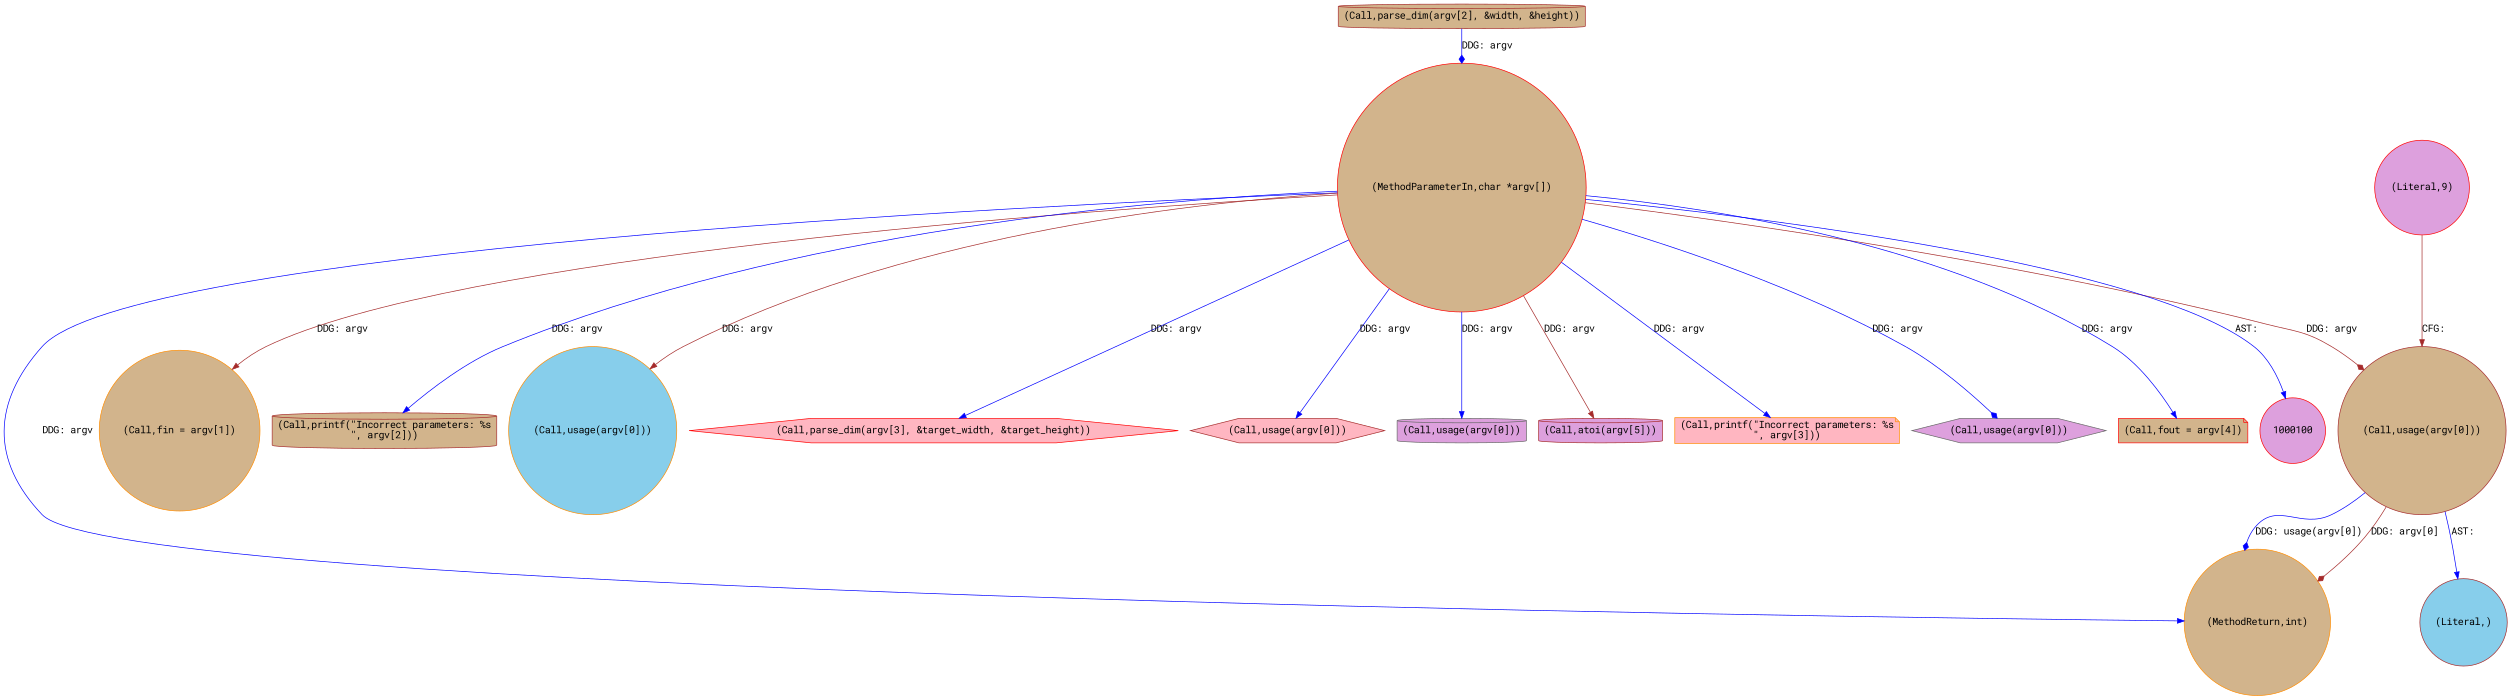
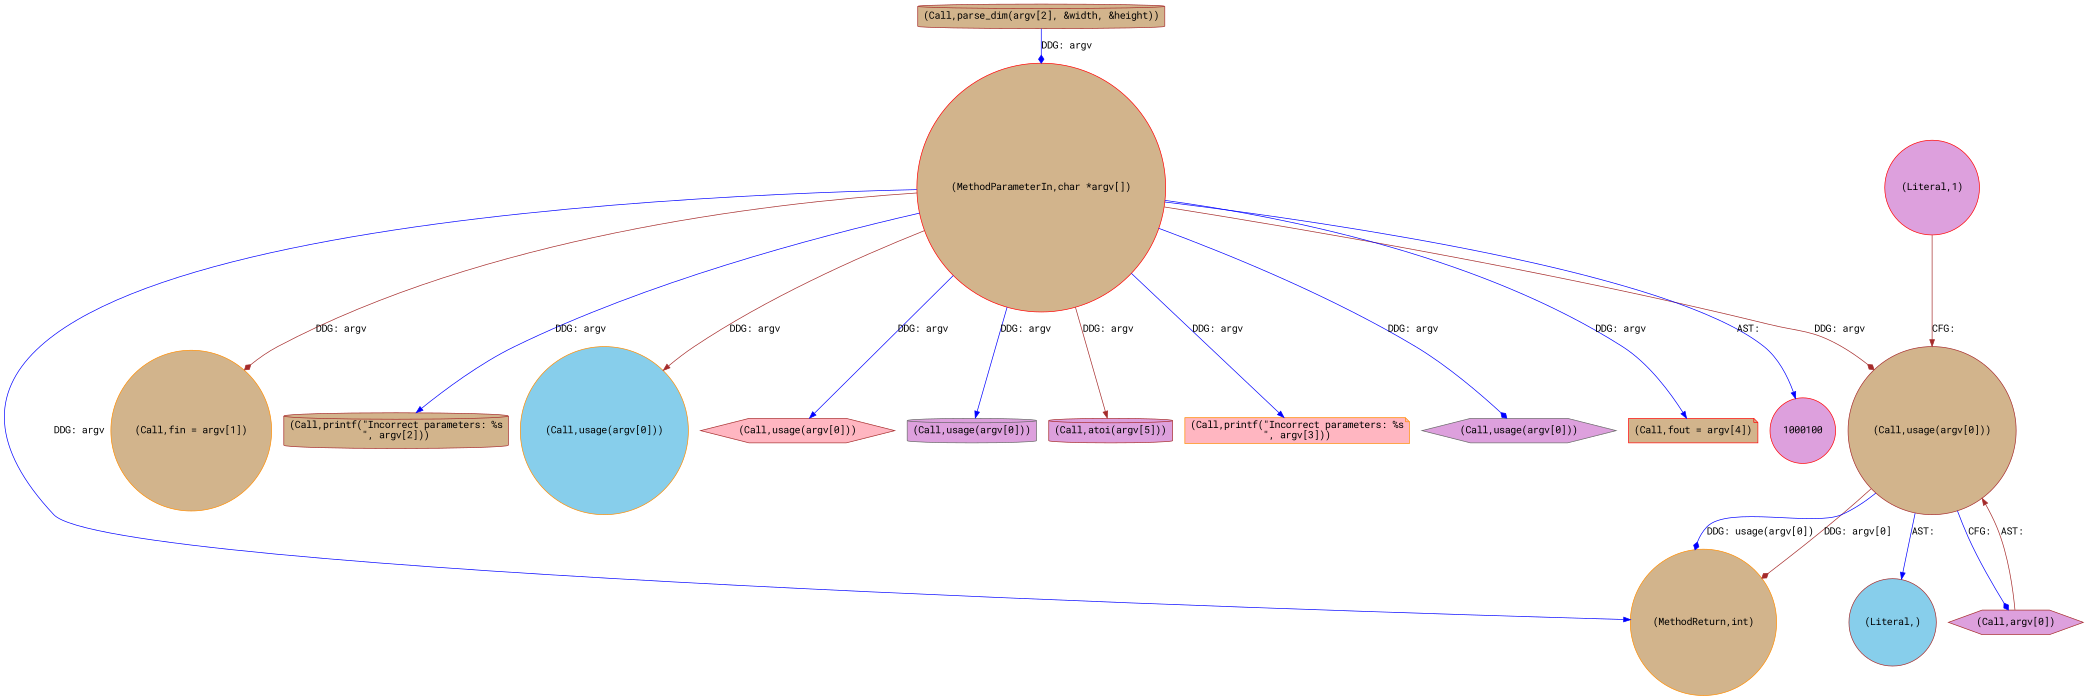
(2422, 188) -> (1932, 188)
(780, 242) -> (574, 242)
(934, 431) -> none
none -> (2016, 622)
